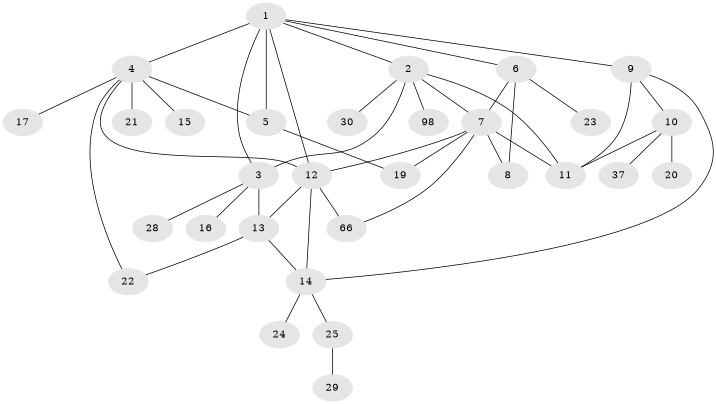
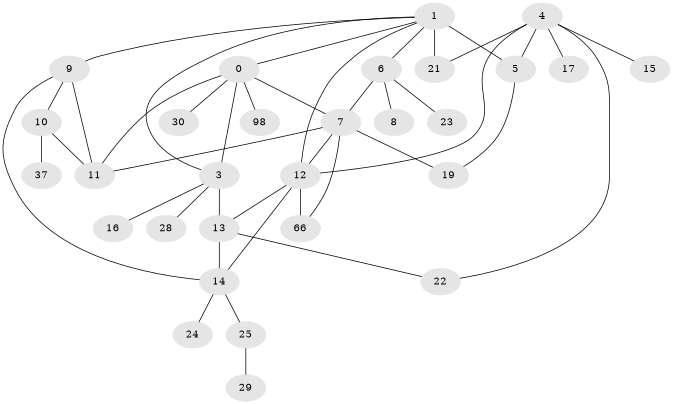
(199, 43) -> (435, 43)
(409, 69) -> (239, 69)
(495, 149) -> none
(672, 176) -> none
